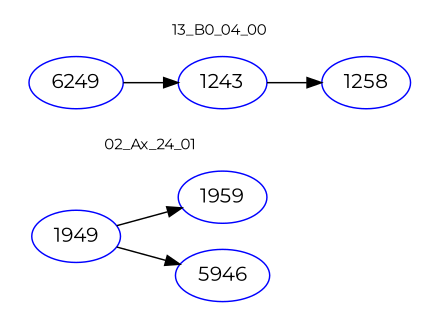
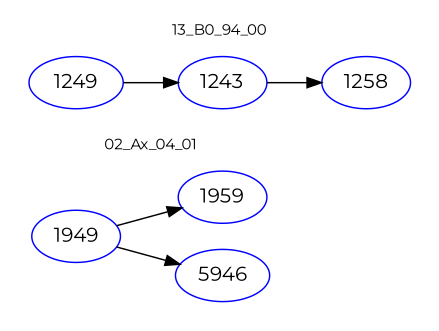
(220, 31) -> (220, 31)
(76, 83) -> (76, 83)
(151, 146) -> (151, 146)
